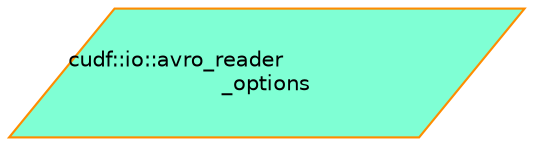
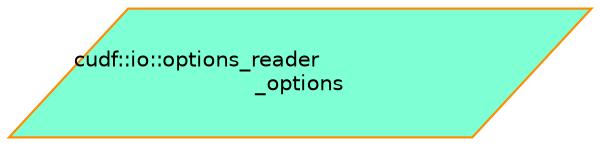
(267, 73) -> (300, 73)
